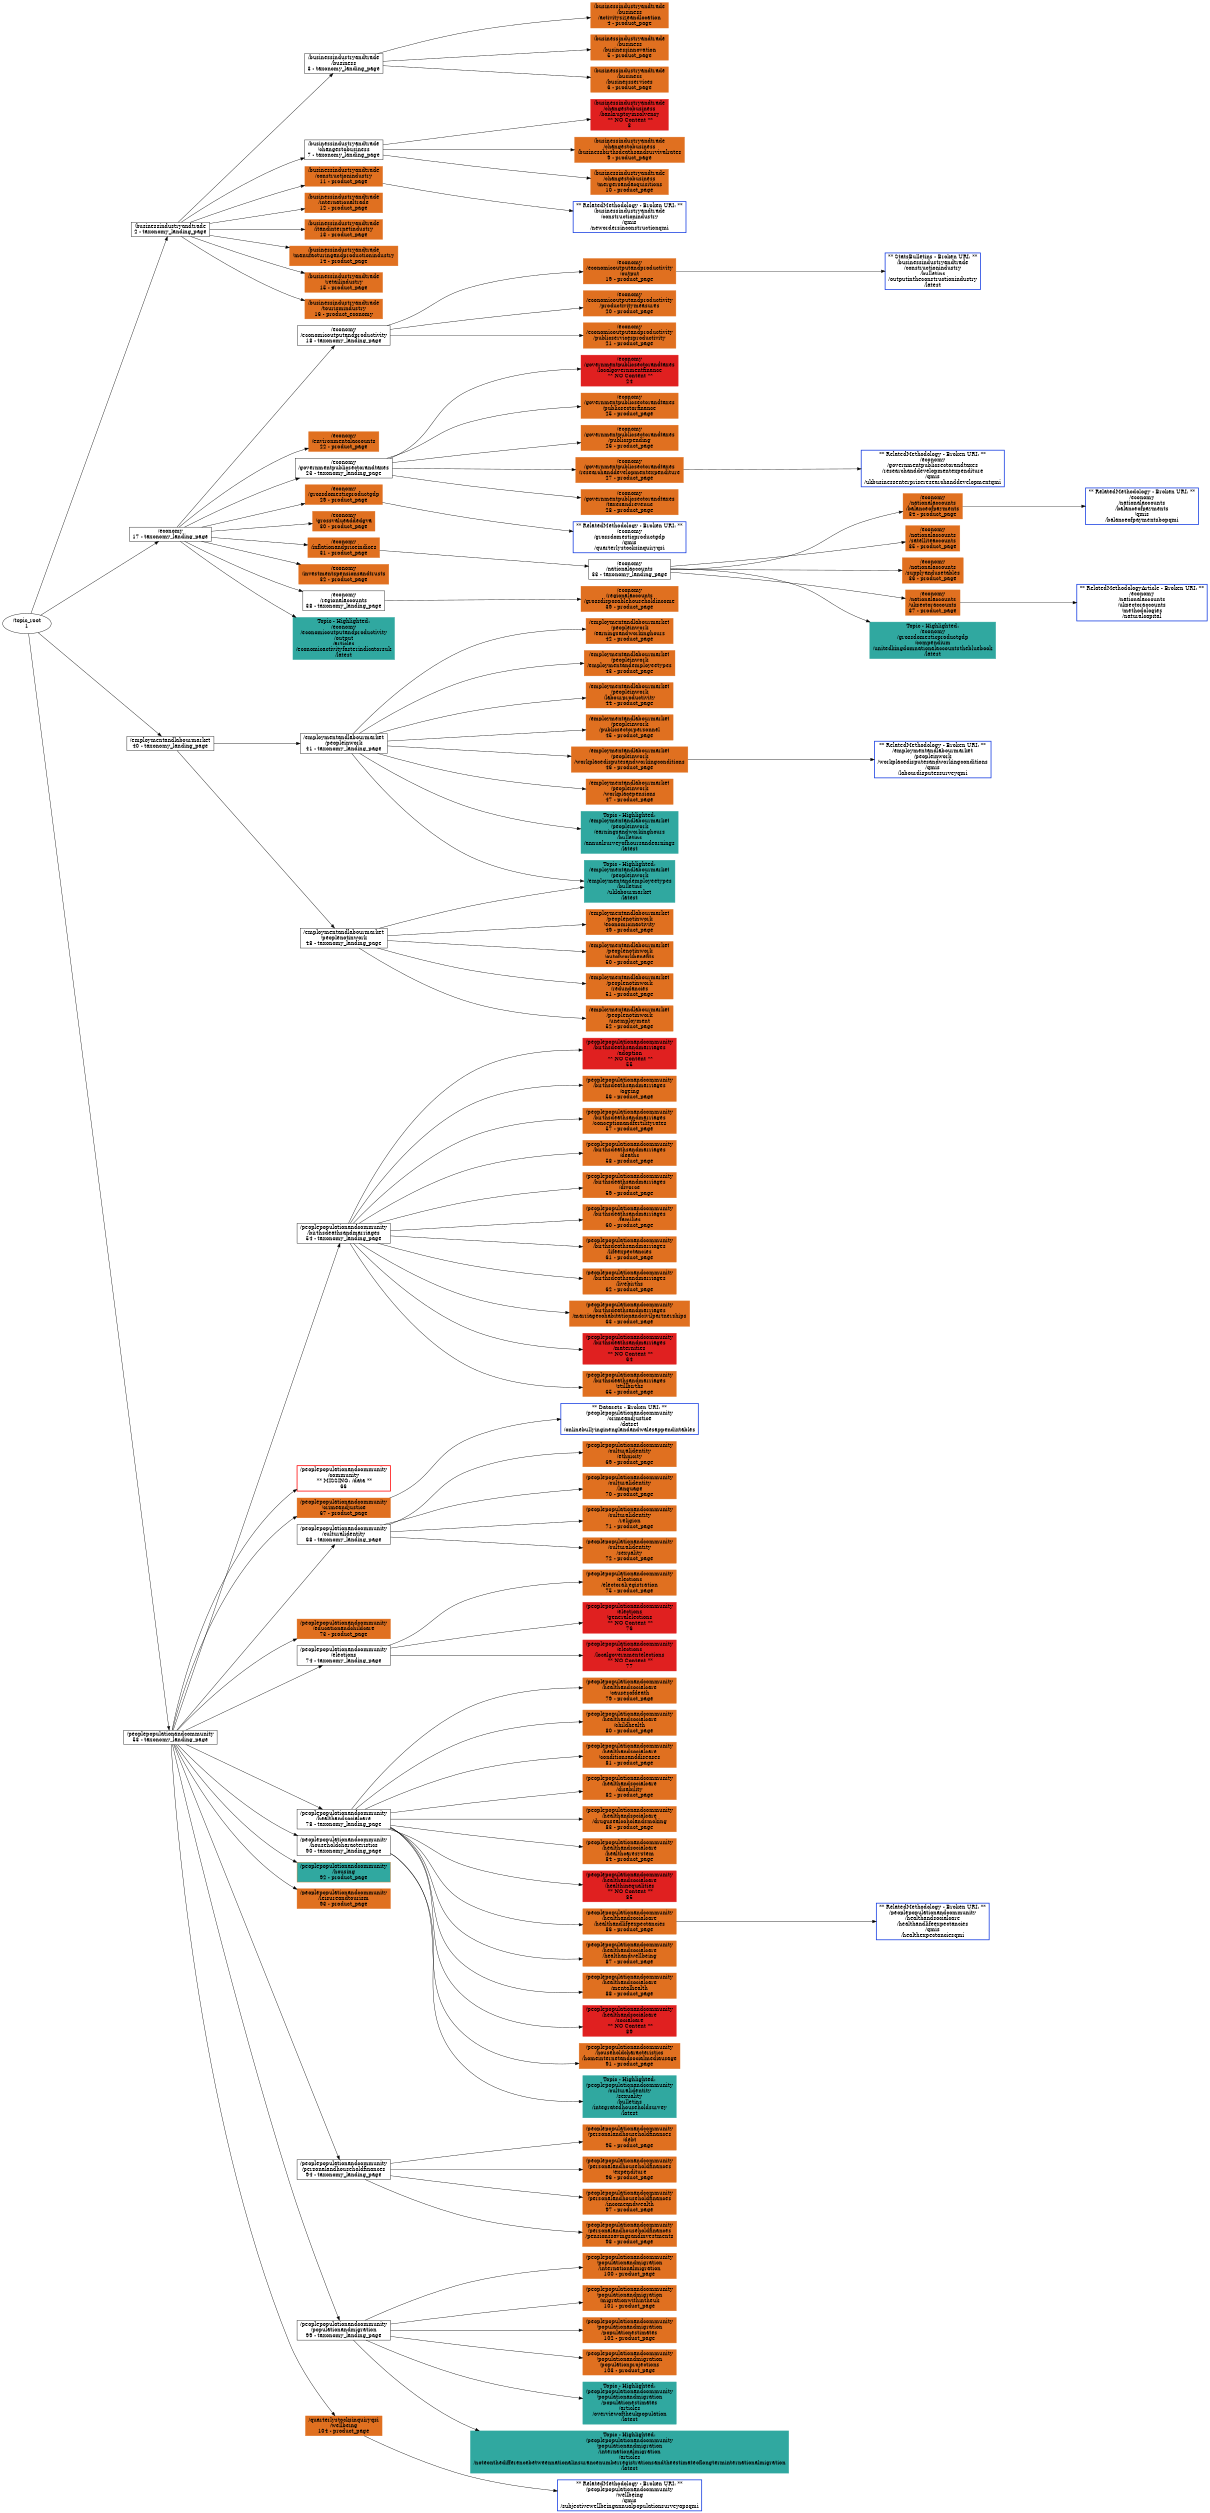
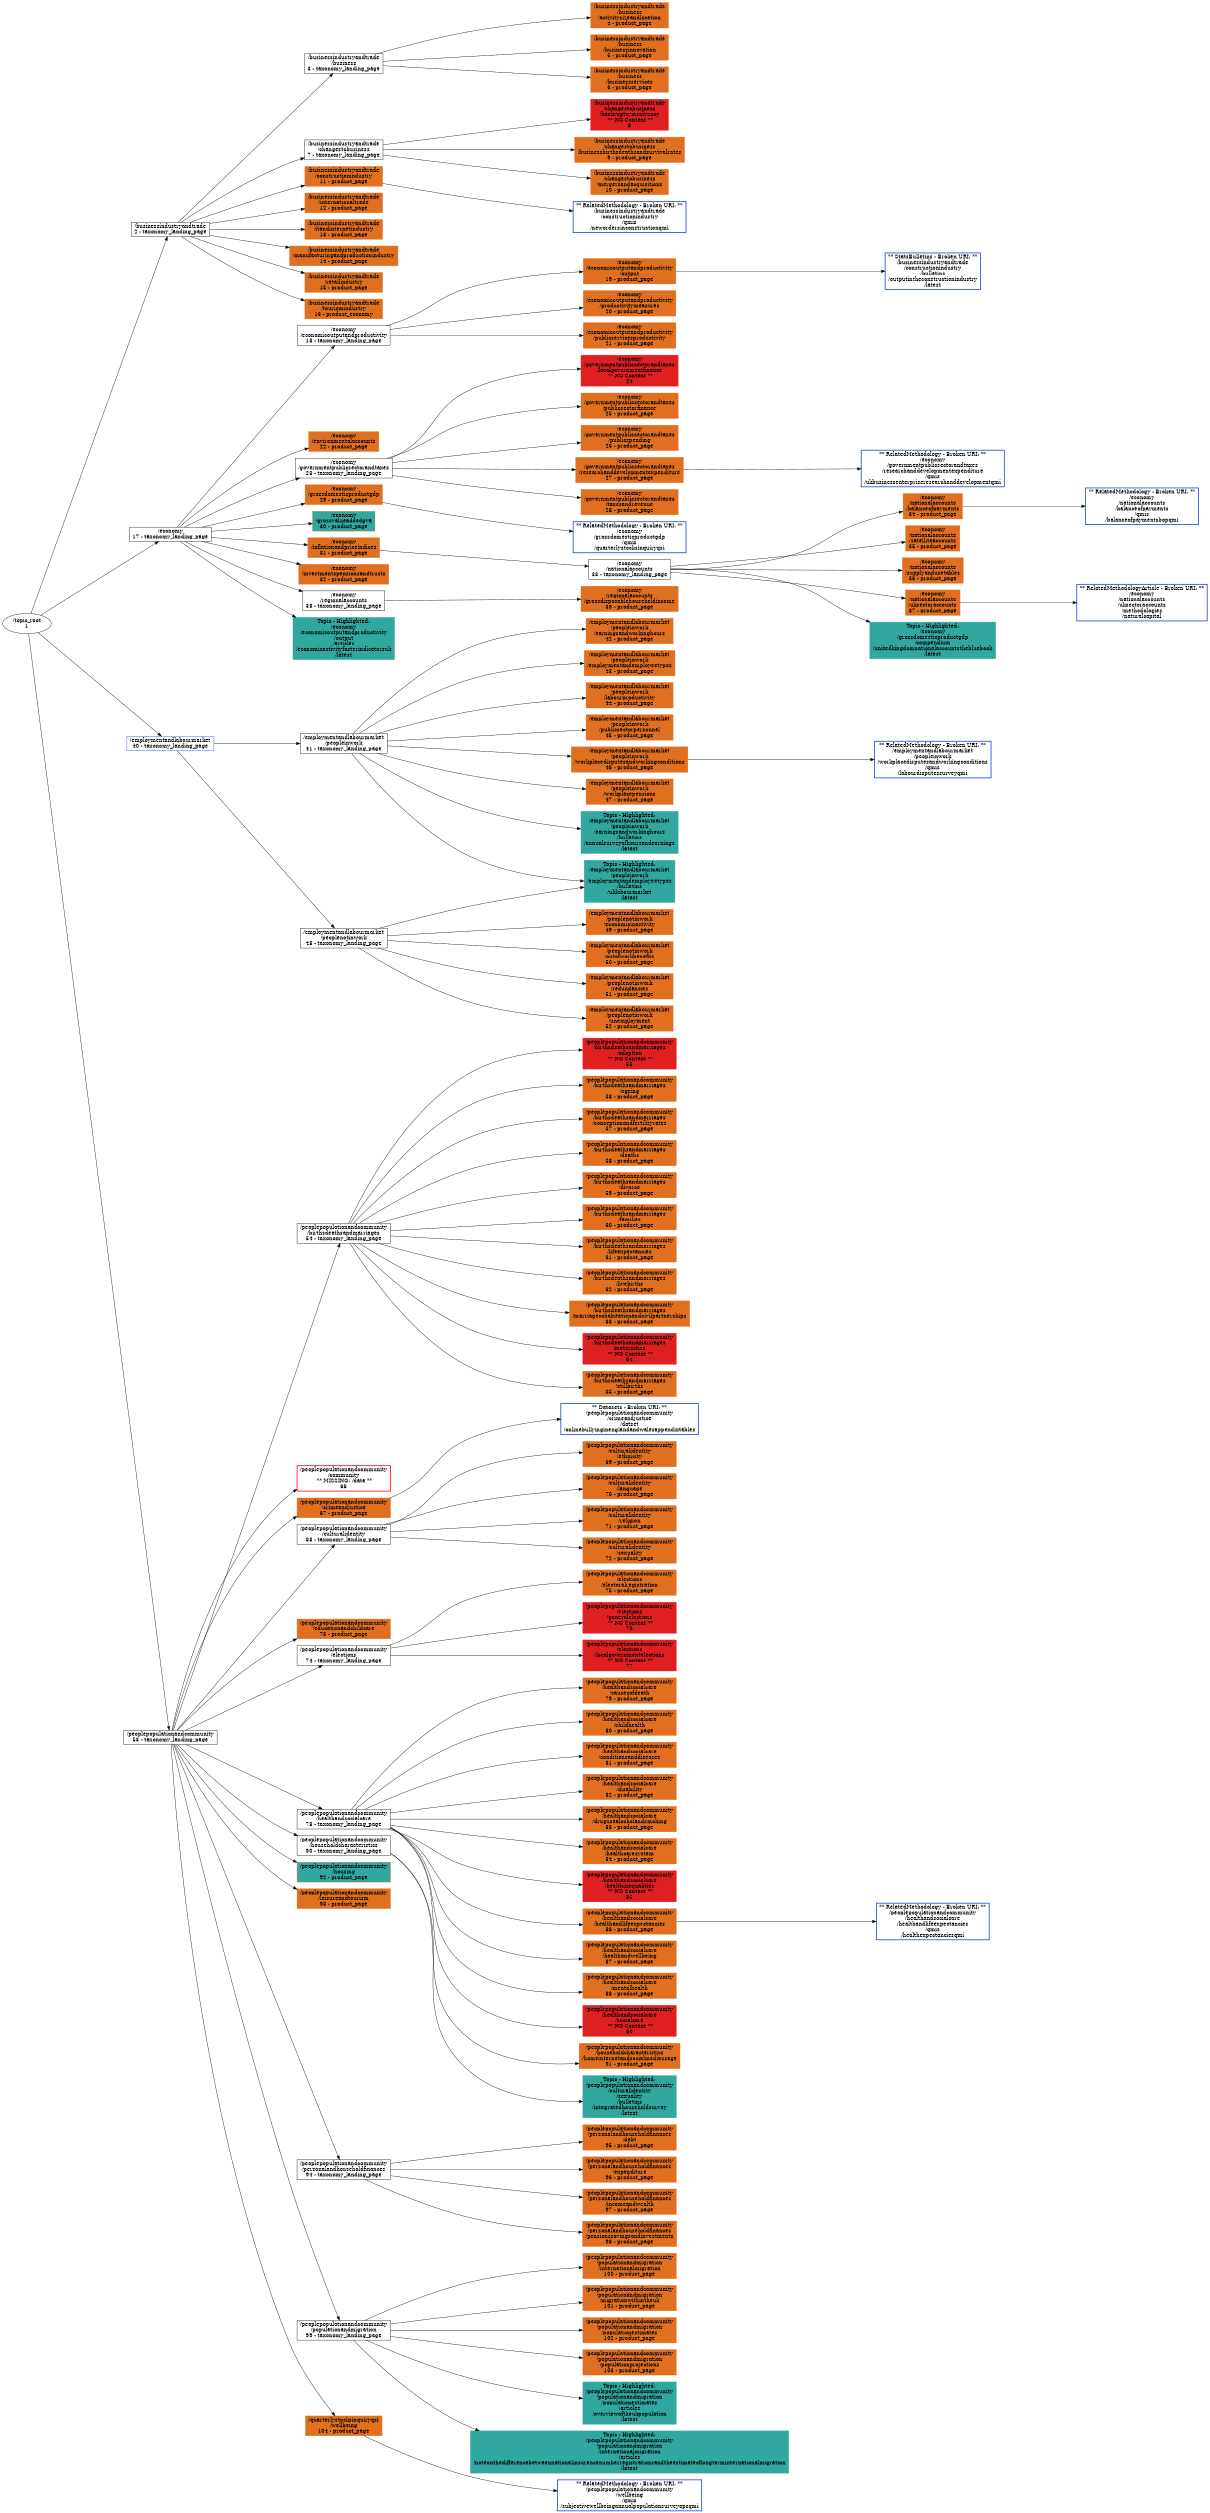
(344, 521) -> (344, 521)
(170, 743) -> (170, 743)
